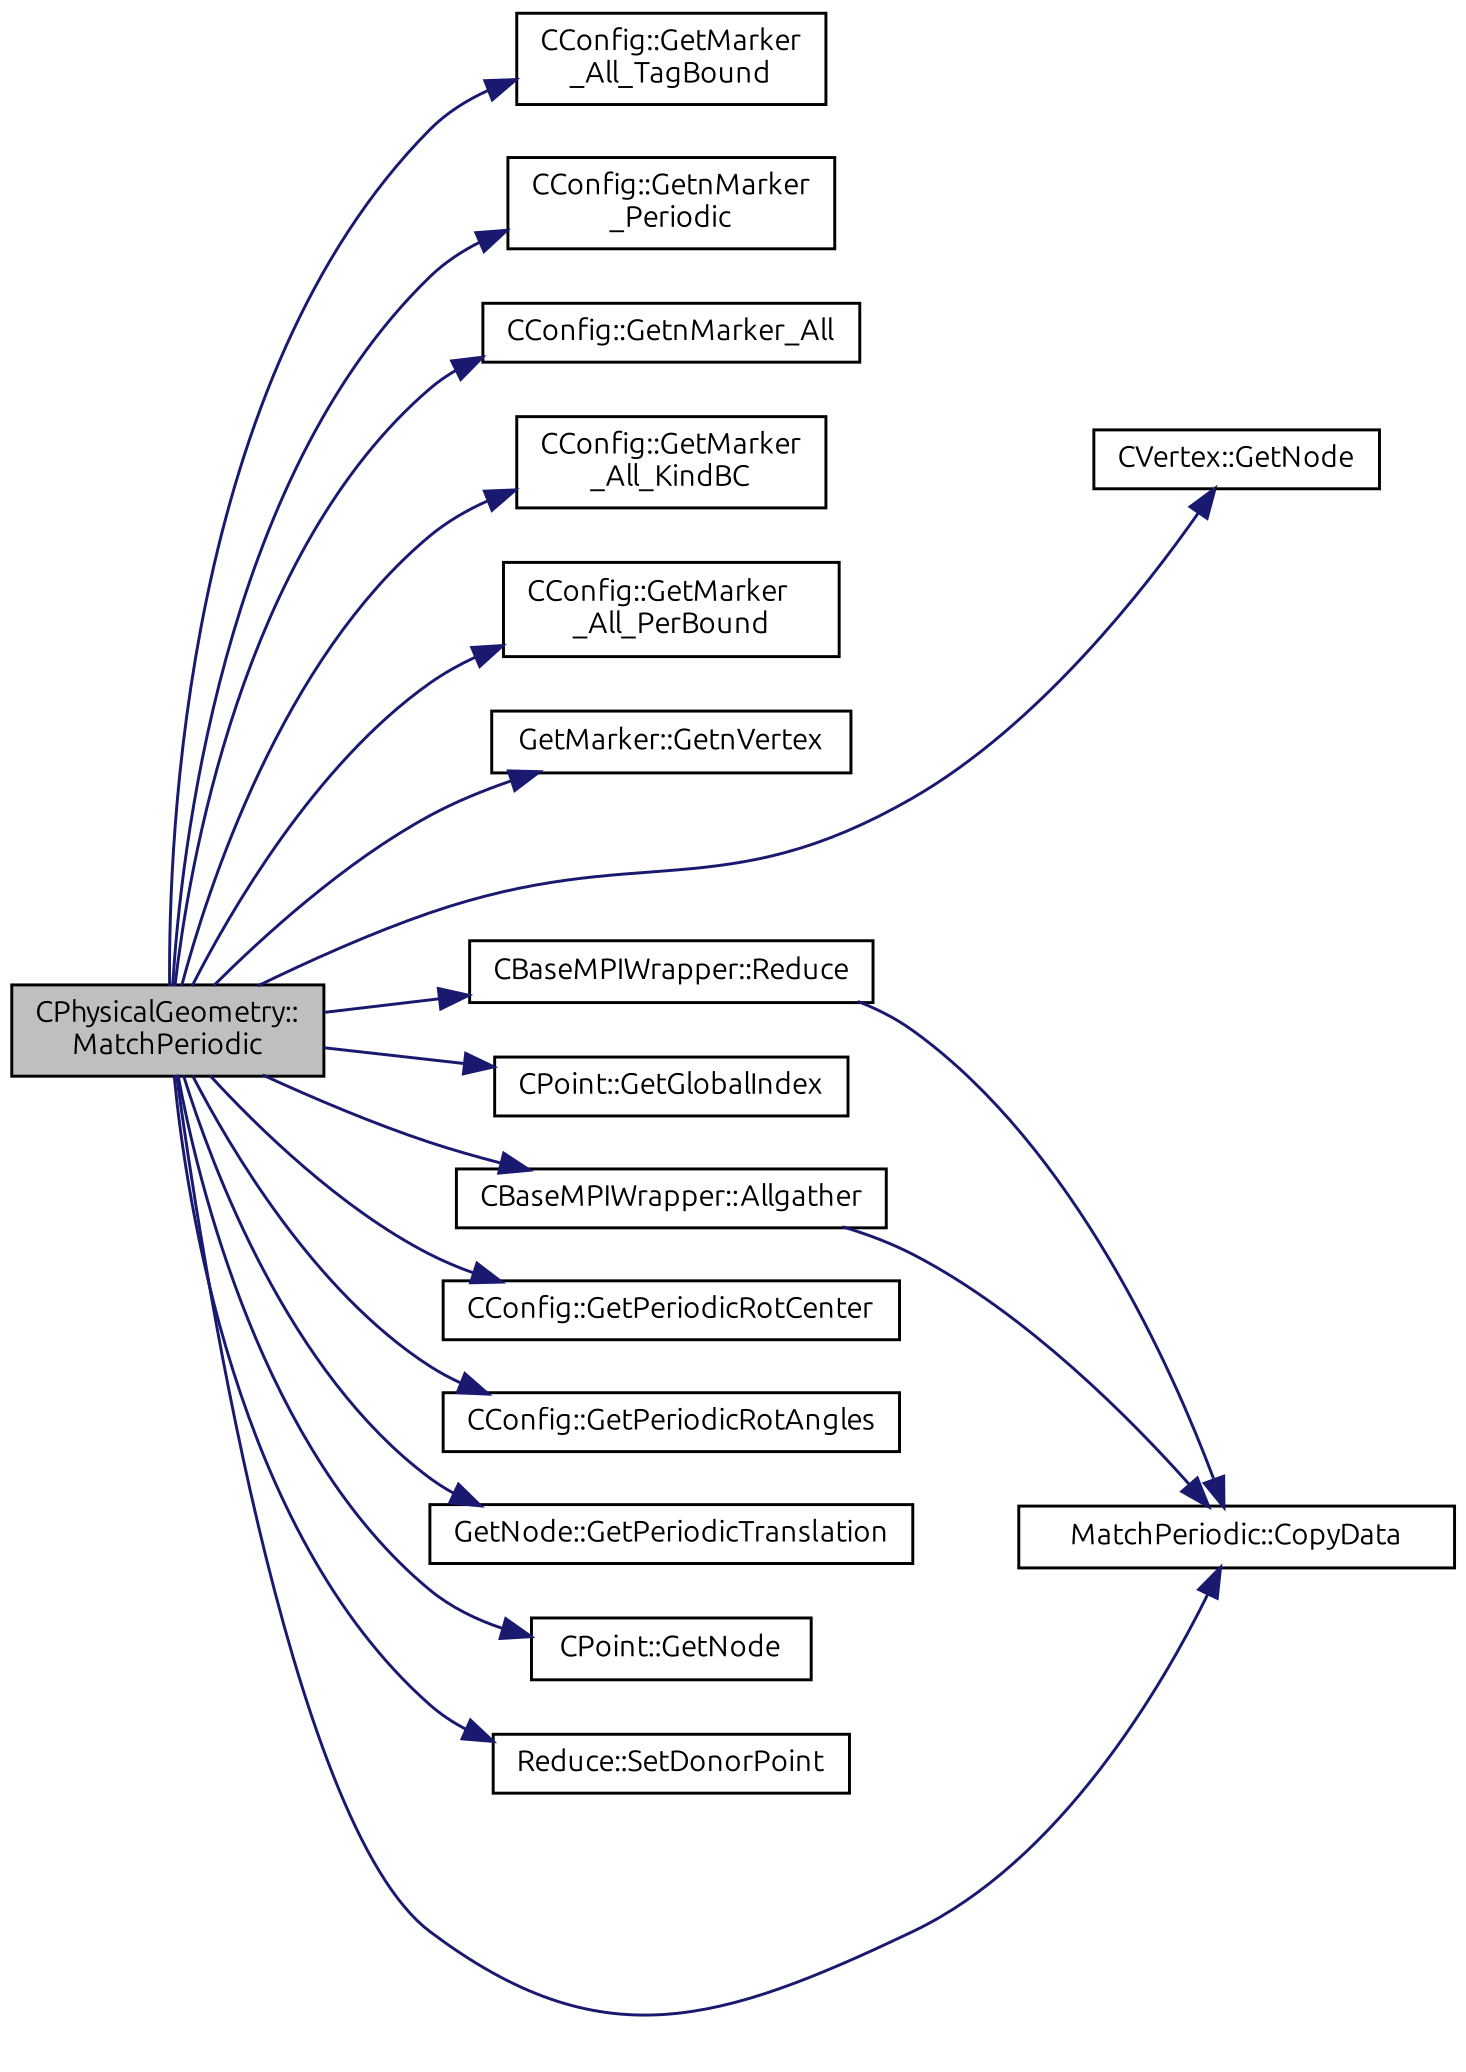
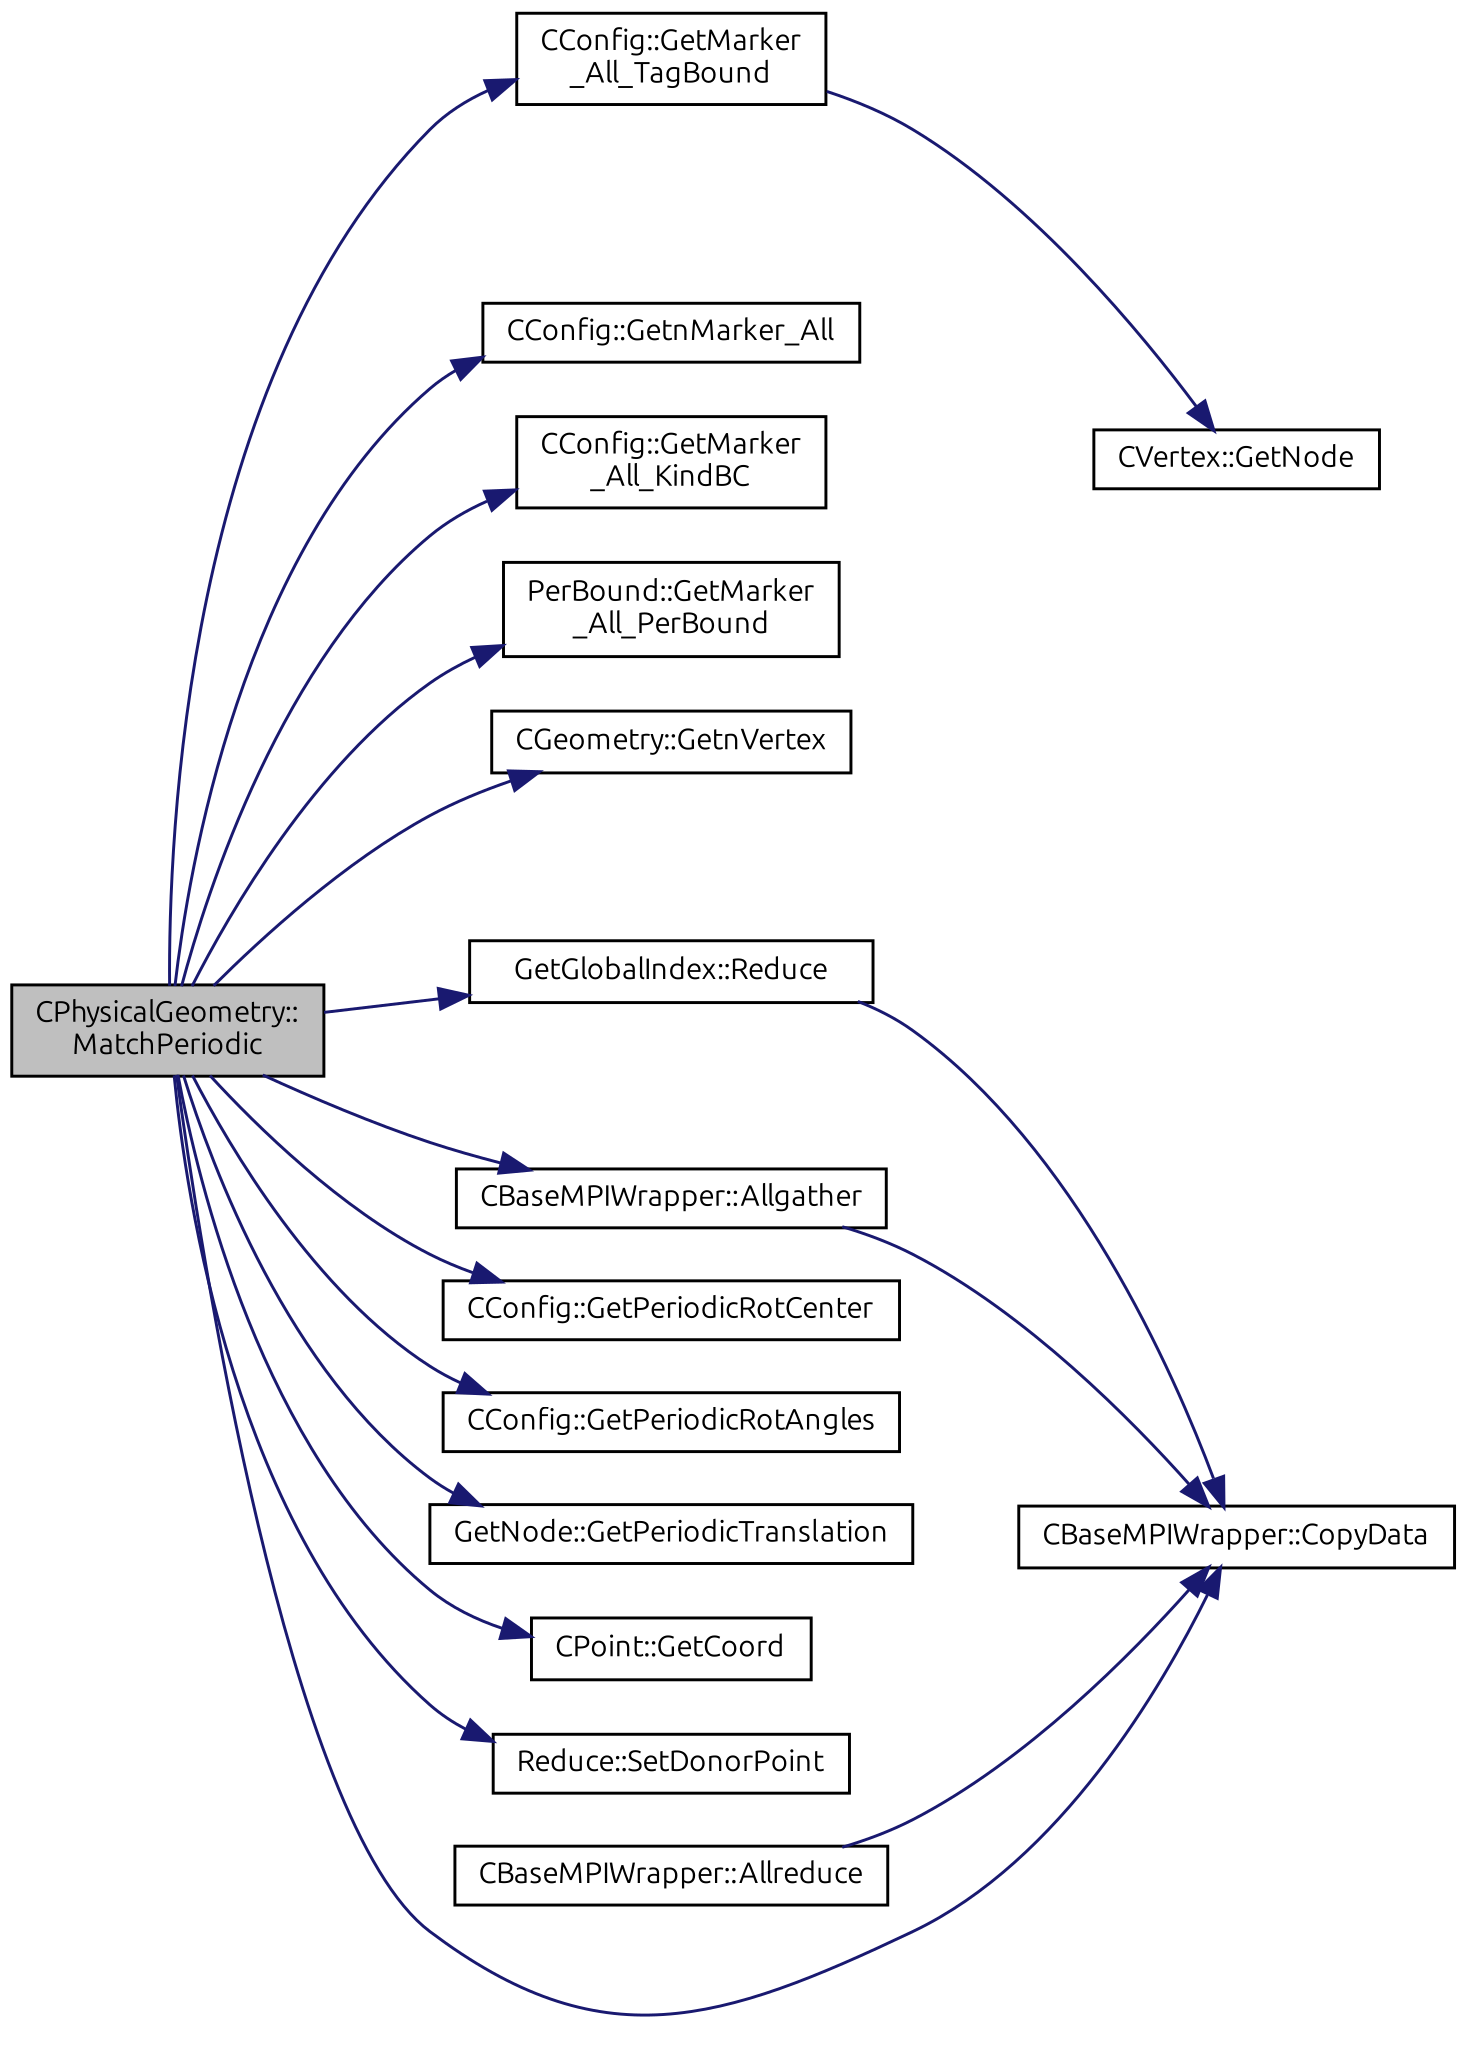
(671, 203) -> none
(671, 610) -> (671, 610)
(671, 742) -> (671, 742)
(784, 853) -> (1033, 223)
(671, 972) -> (671, 972)
(671, 1087) -> none
(1237, 1537) -> (1237, 1537)
(671, 1649) -> (671, 1649)
none -> (671, 1876)
